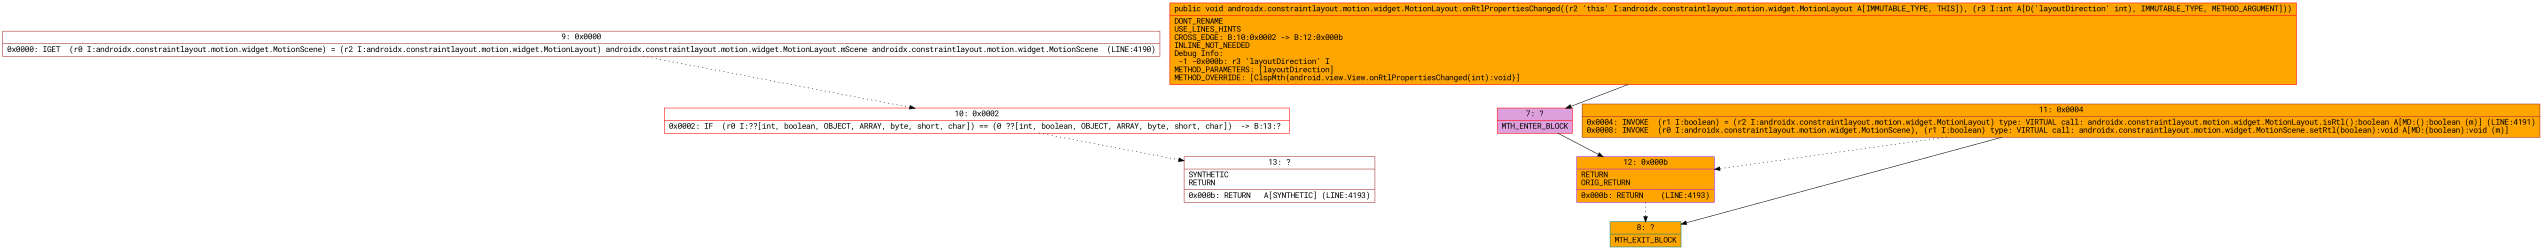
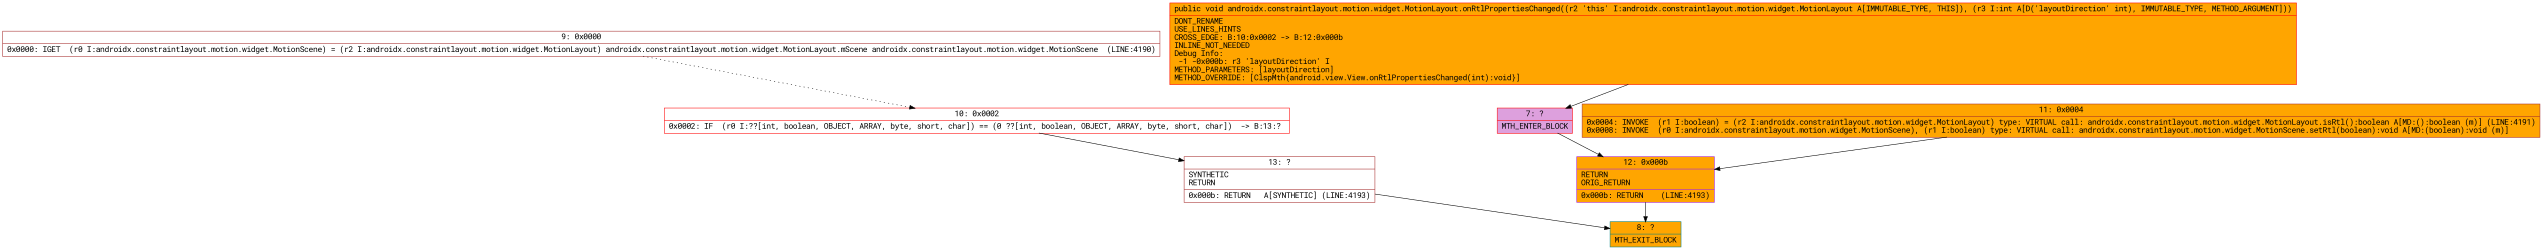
(1109, 146) -> (1109, 146)
(1833, 153) -> (1833, 153)
(1844, 180) -> (1490, 211)
(1646, 209) -> (1646, 209)
